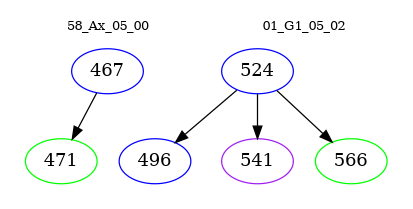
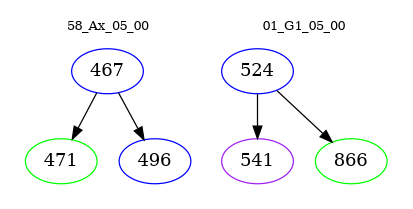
(304, 27) -> (304, 27)
(220, 105) -> (128, 111)
(351, 161) -> (351, 161)
